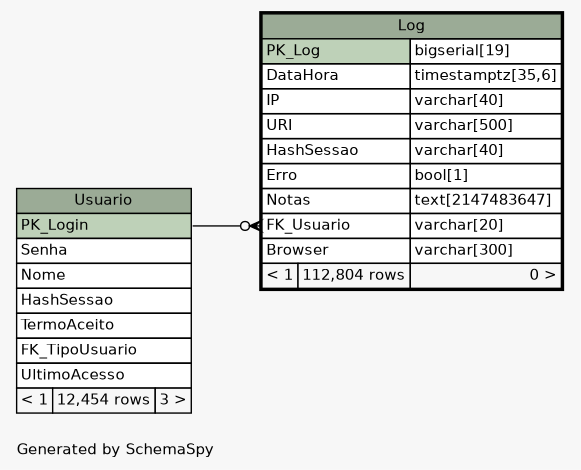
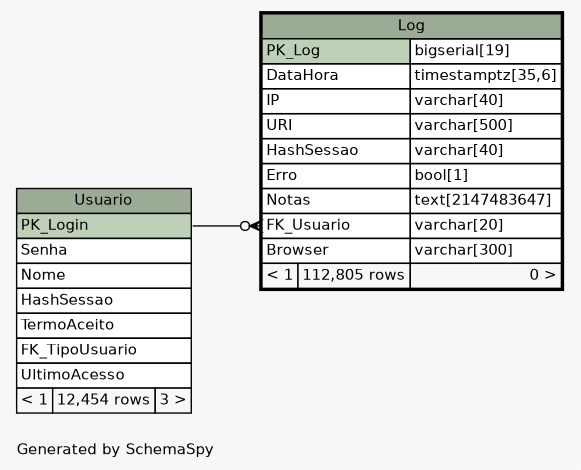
(354, 275) -> (354, 275)
